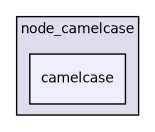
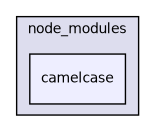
(78, 30) -> (78, 30)
